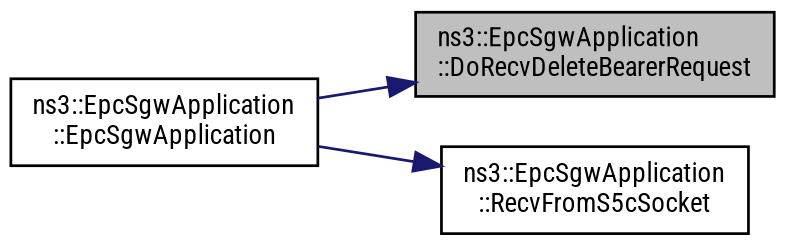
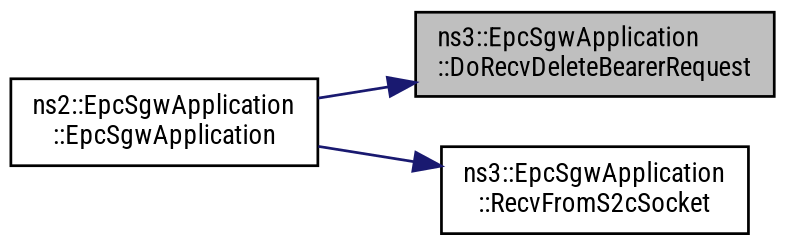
(164, 122) -> (164, 122)
(595, 190) -> (595, 190)
